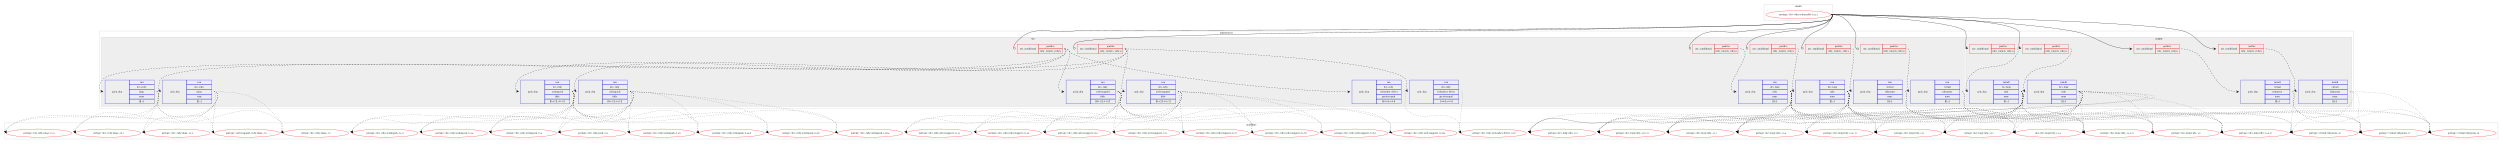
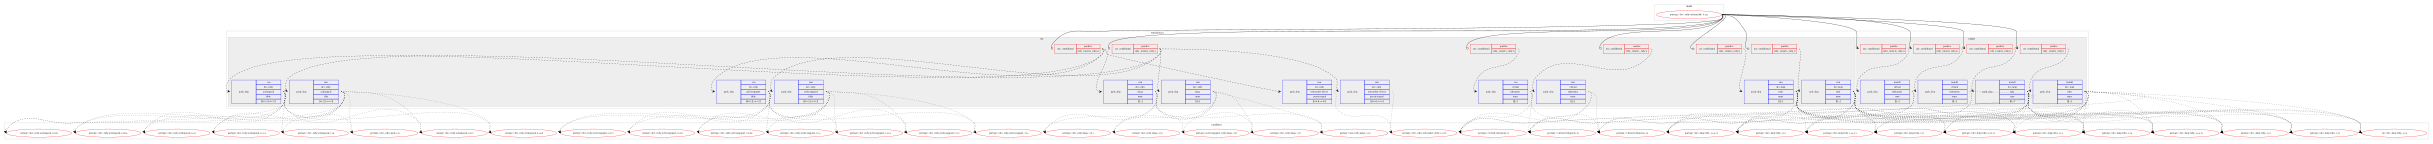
(1286, 133) -> none
